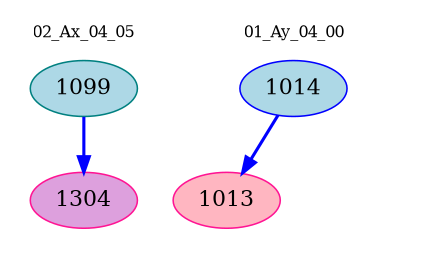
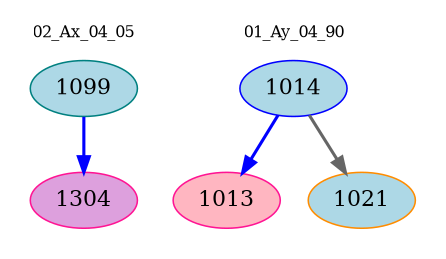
(294, 33) -> (294, 33)
none -> (362, 200)
